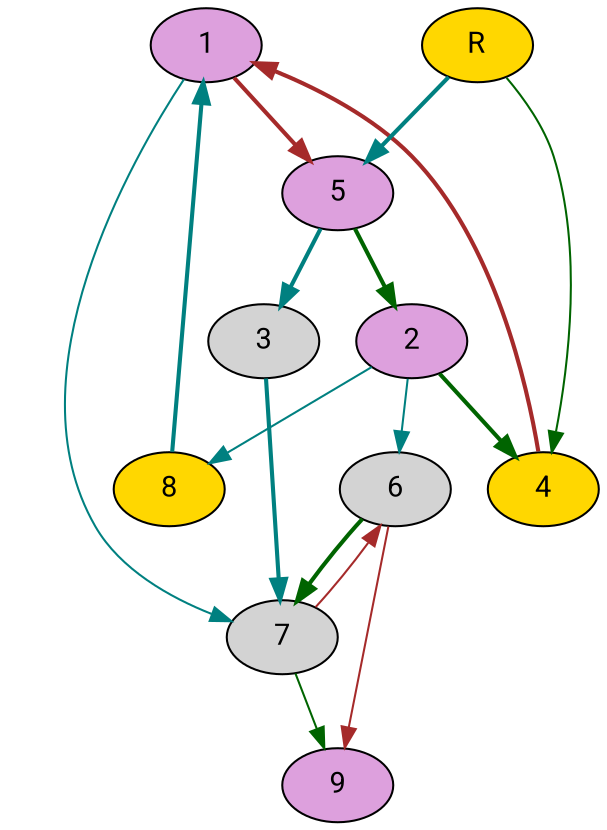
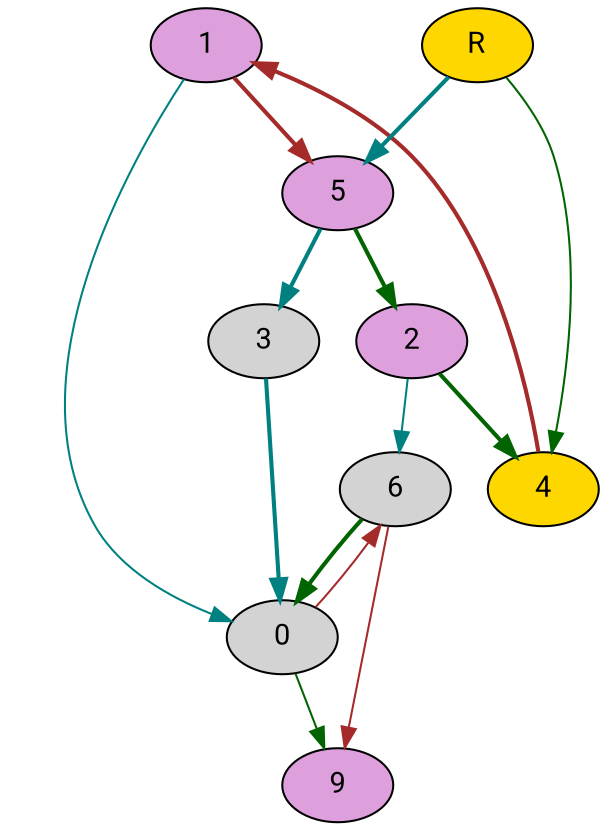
(169, 489) -> none
(282, 637) -> (282, 637)
